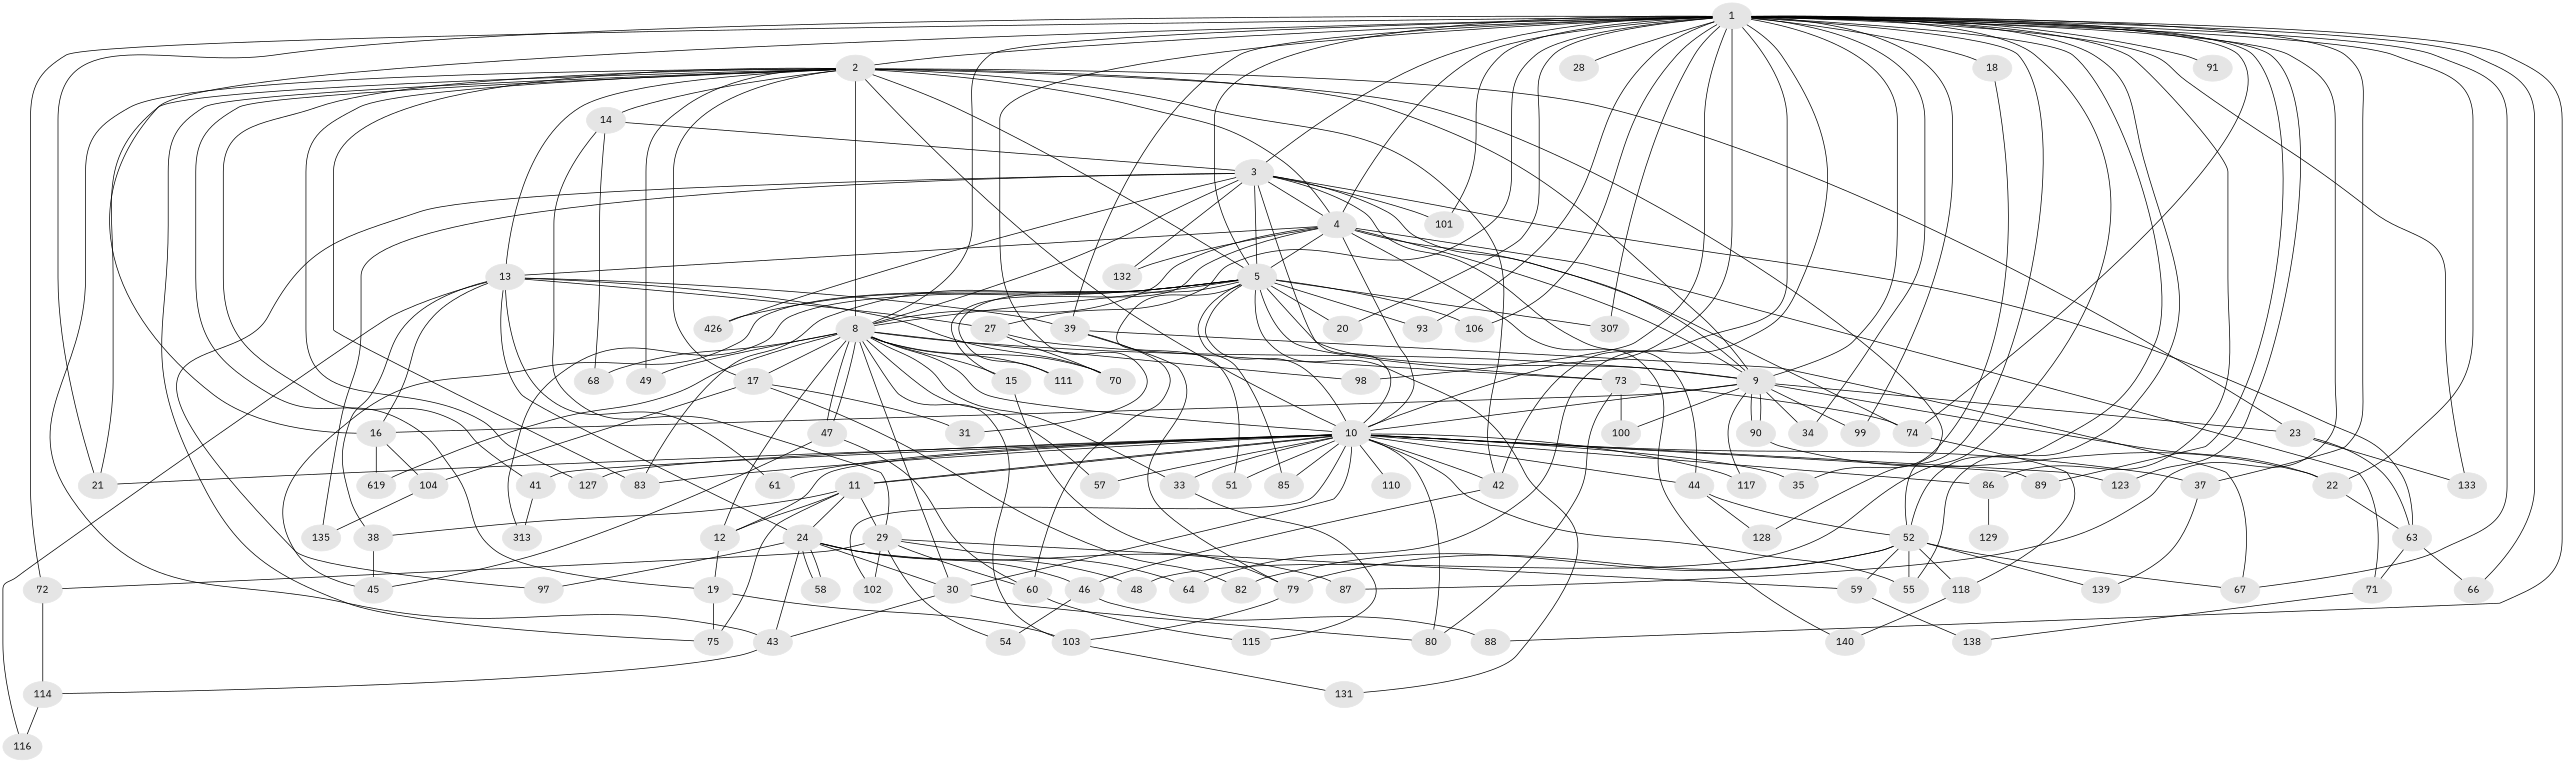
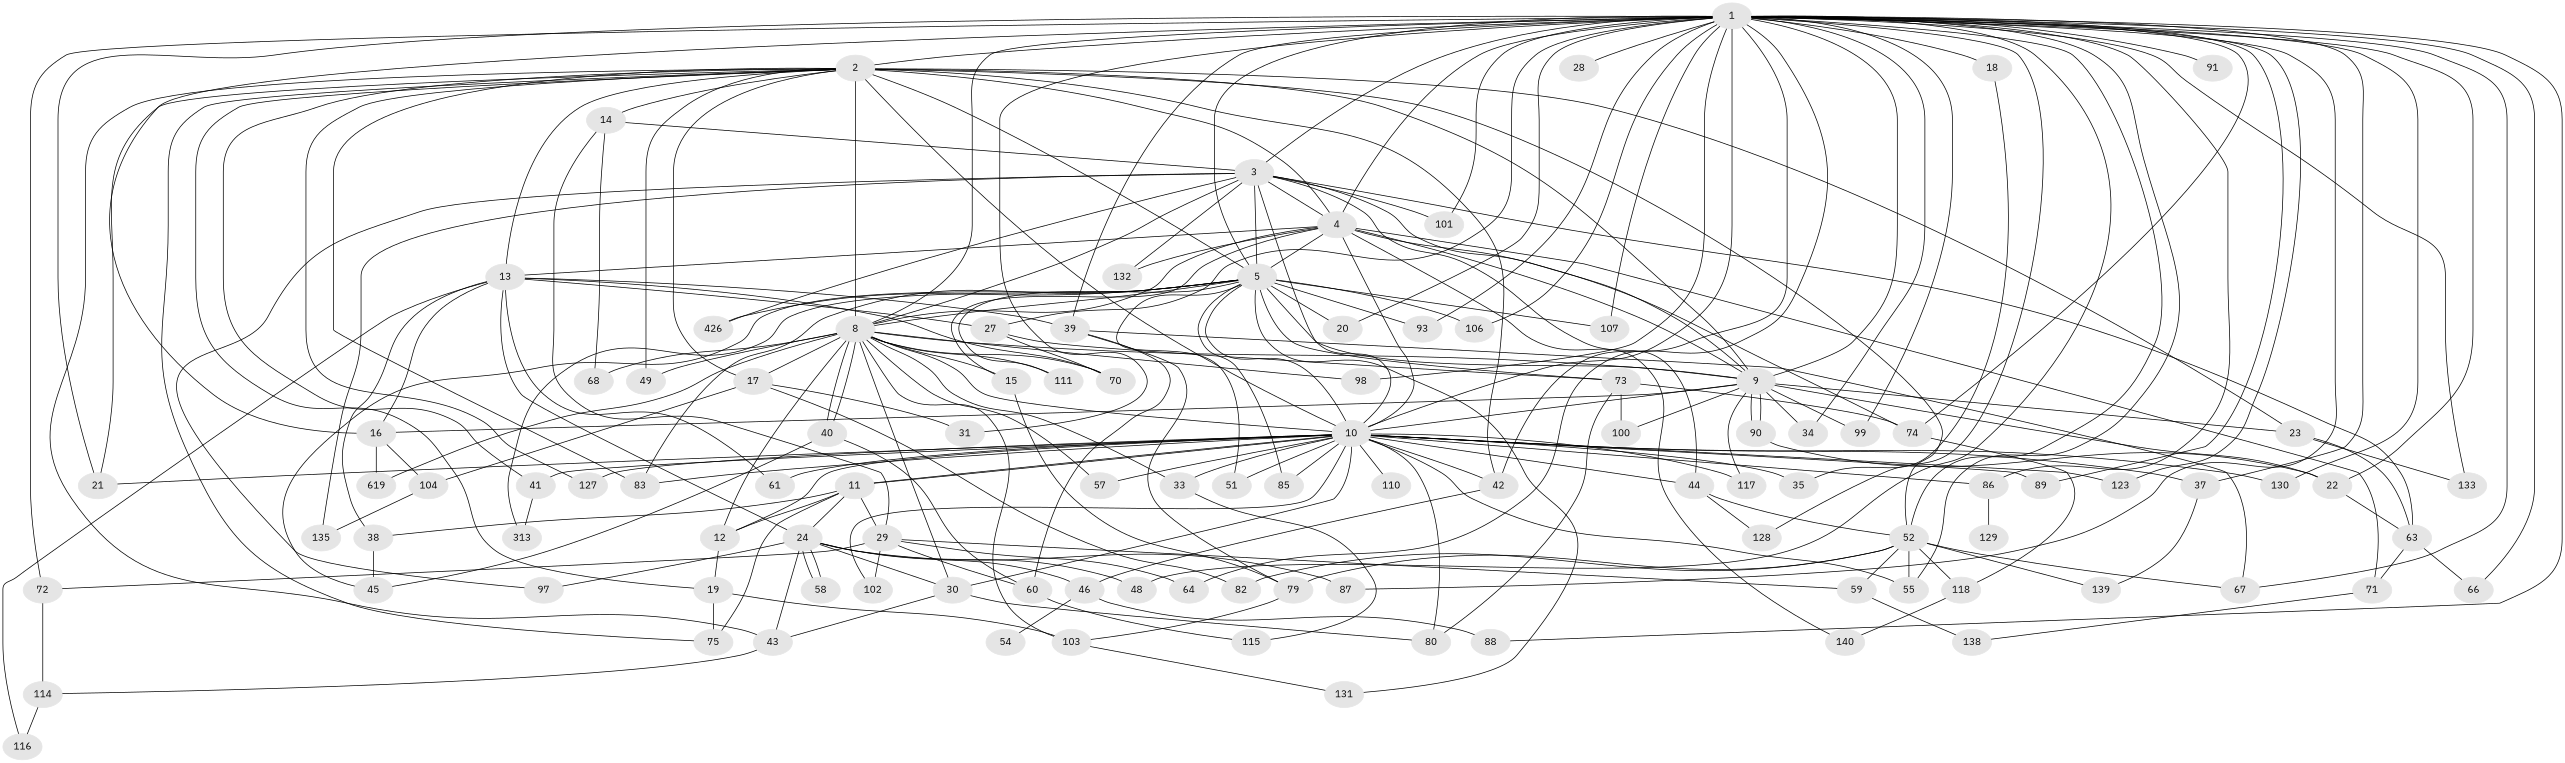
(1610, 329) -> (1610, 329)
(827, 434) -> (827, 434)
none -> (2280, 486)
(928, 605) -> none
